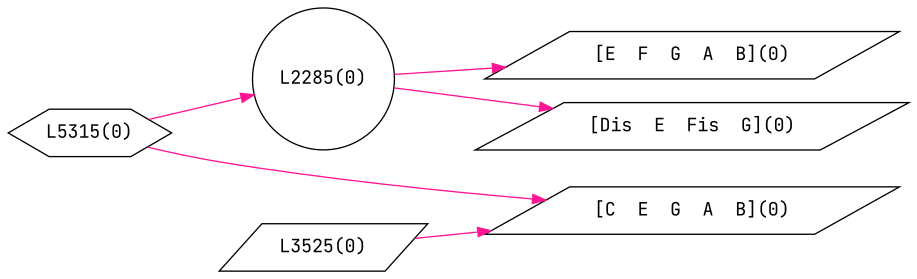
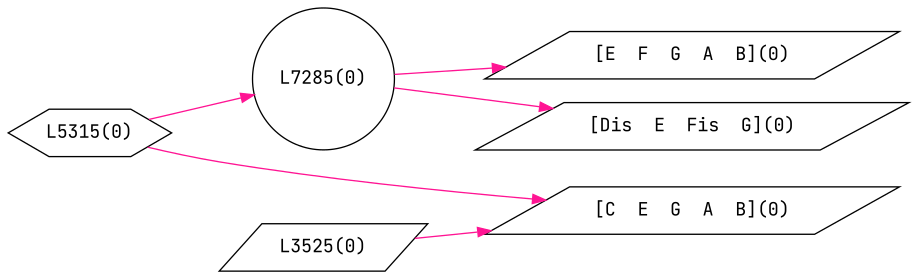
(323, 79) -> (323, 79)
